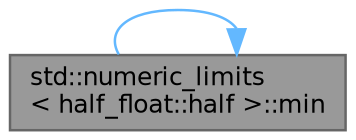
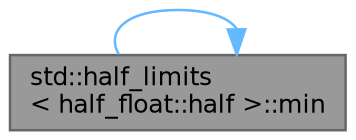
(178, 93) -> (178, 93)
